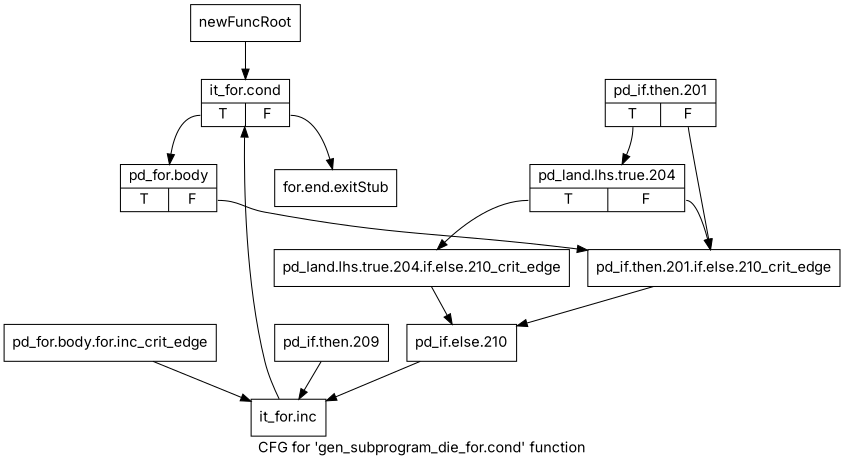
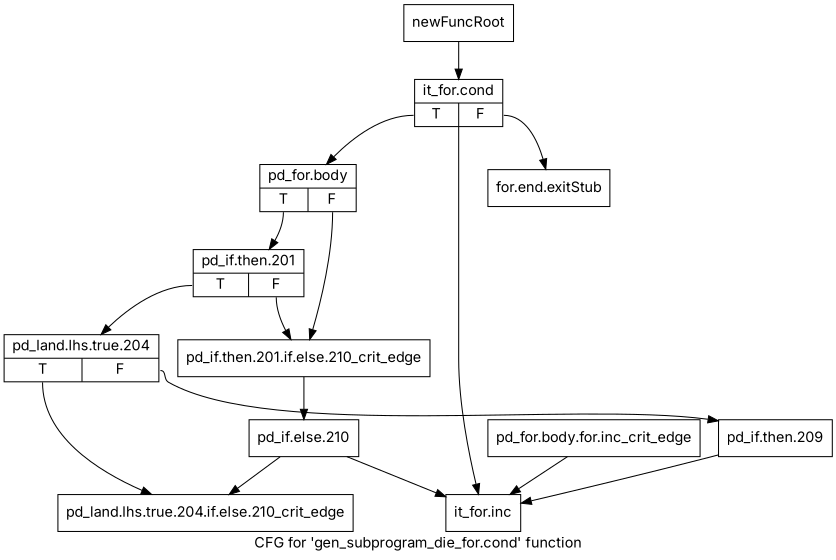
(697, 210) -> (429, 416)
none -> (281, 227)
(250, 270) -> (459, 306)
(439, 301) -> (259, 473)
